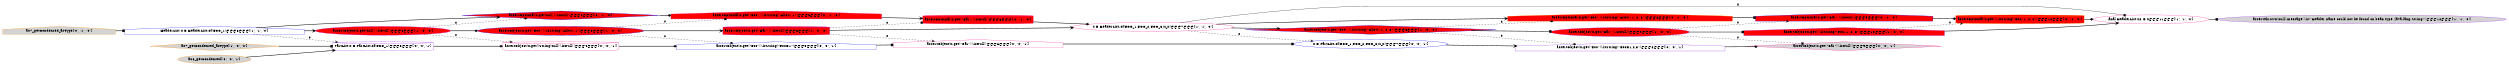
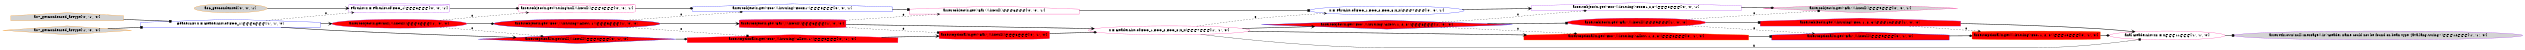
(304, 46) -> (124, 28)
